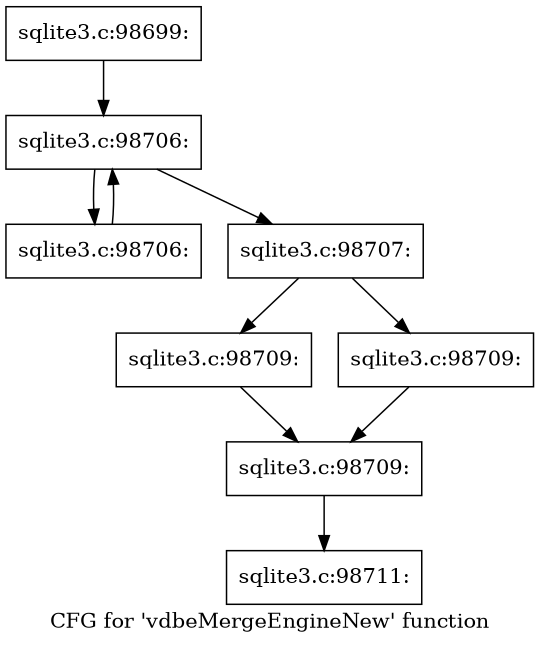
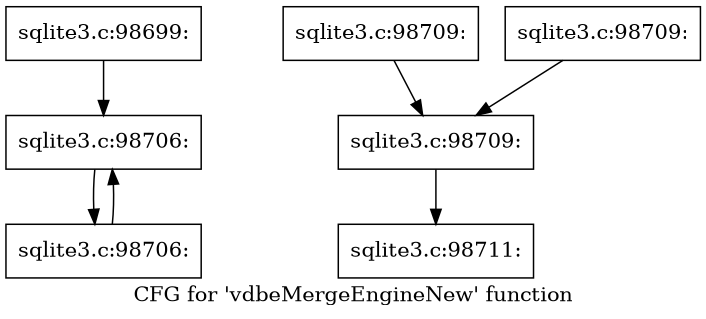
(326, 251) -> none
